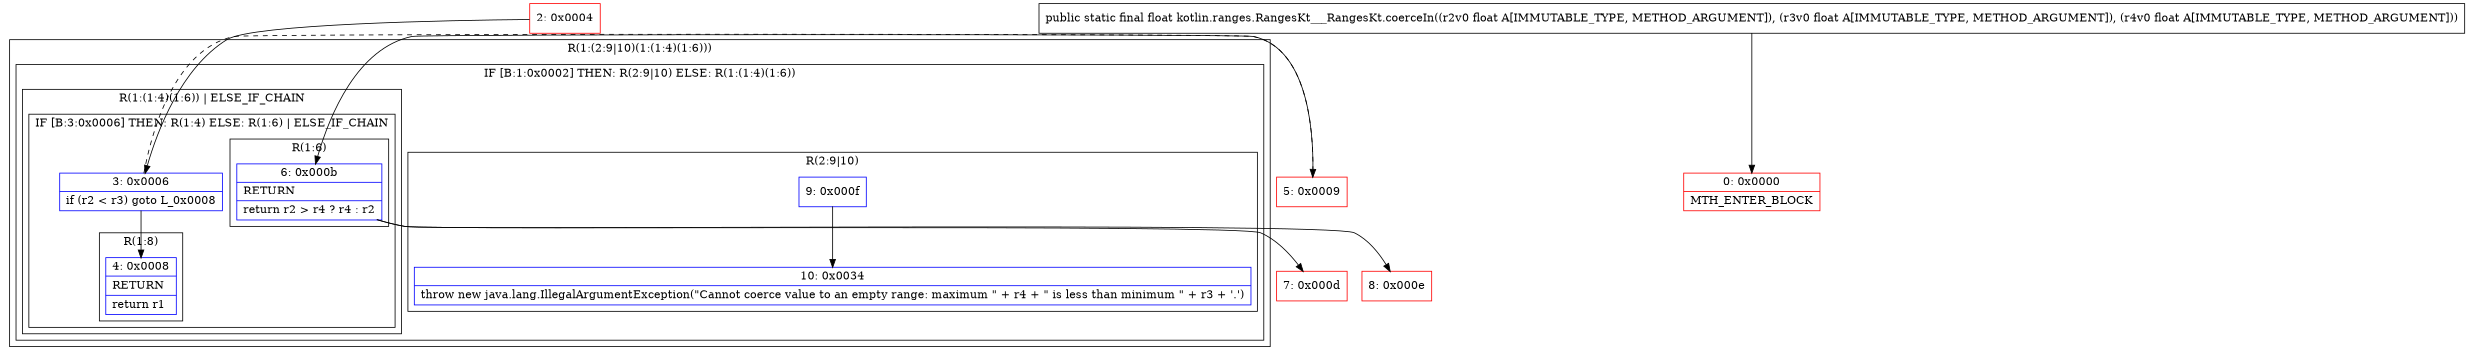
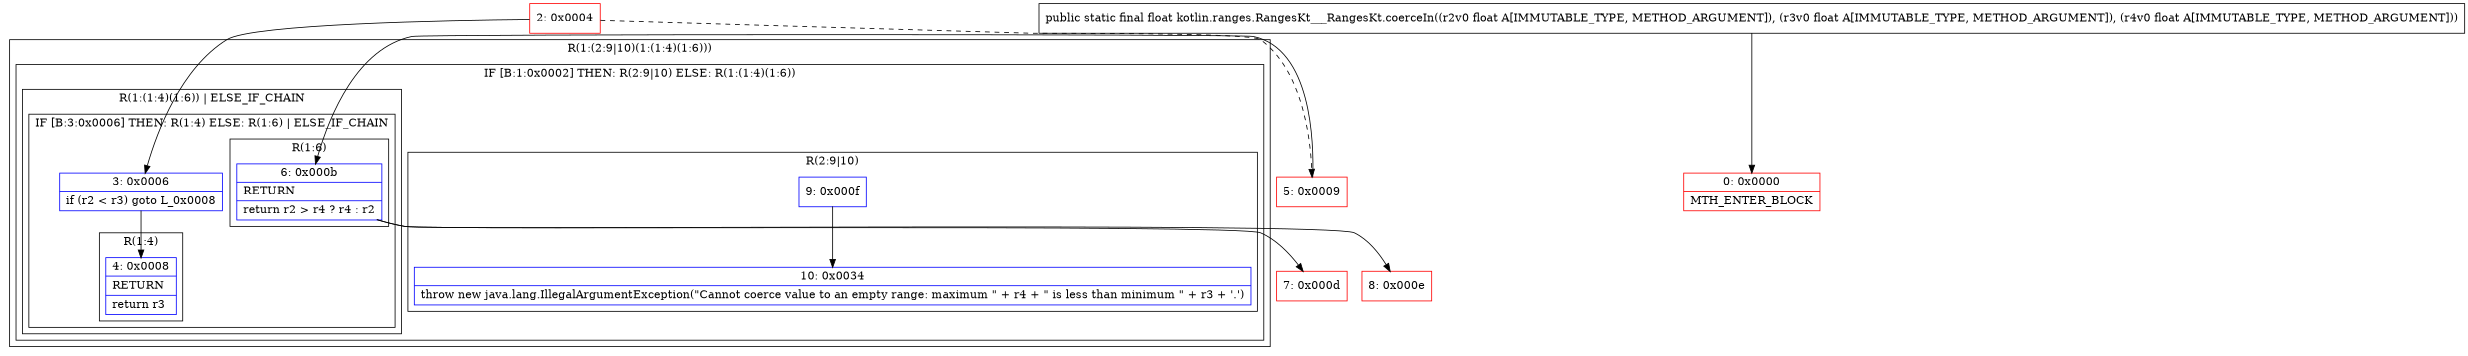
(398, 35) -> (902, 29)
(141, 242) -> (141, 242)
(139, 305) -> (139, 305)
